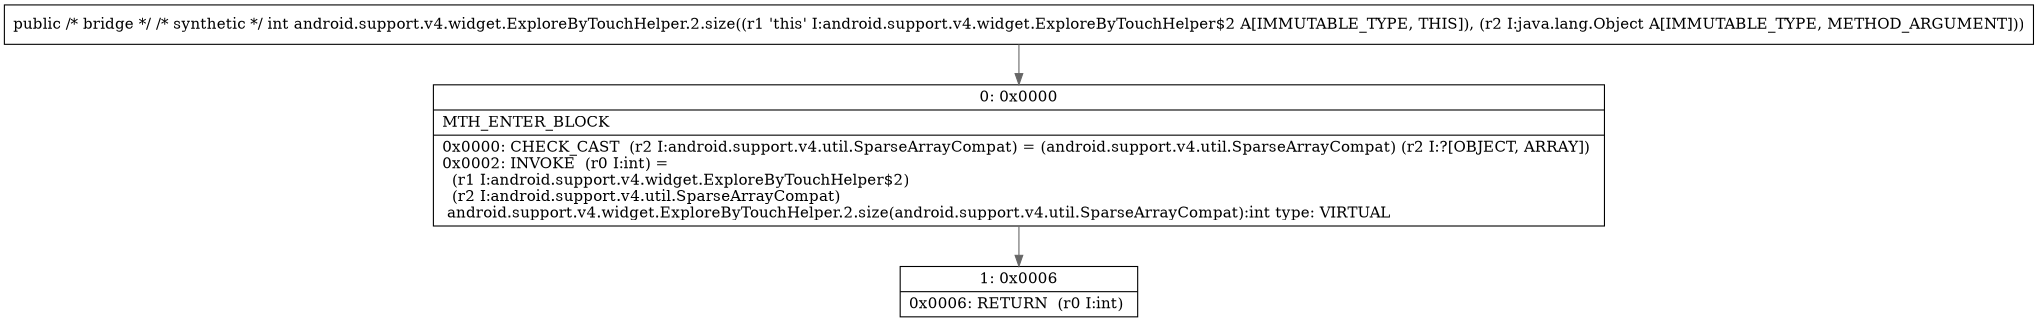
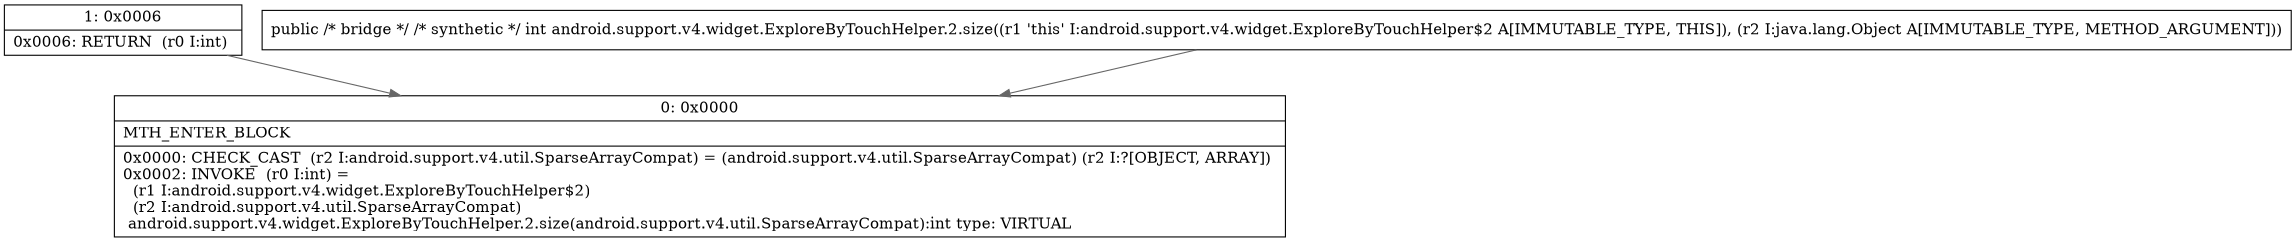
(1019, 241) -> (308, 74)
